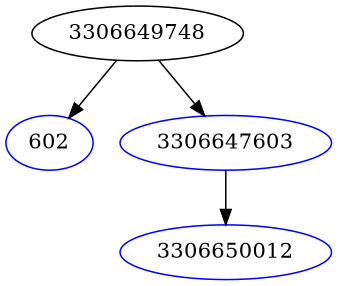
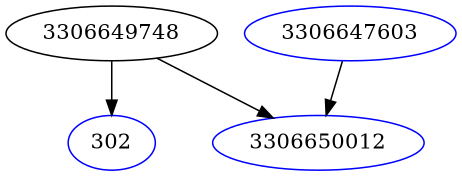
(177, 82) -> (208, 85)
(50, 143) -> (112, 143)
